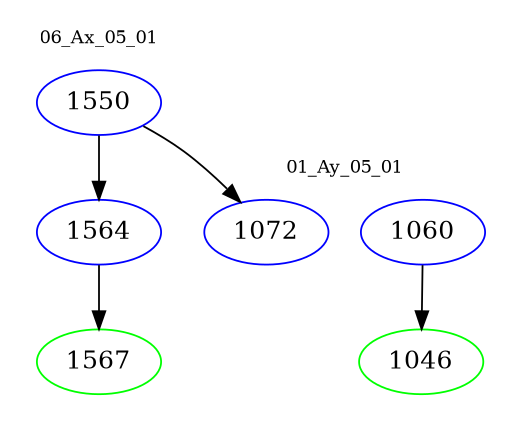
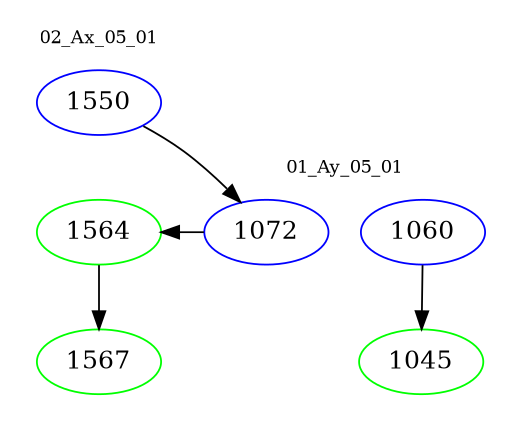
(99, 39) -> (99, 39)
(99, 159) -> (192, 232)
(99, 232) -> (99, 232)
(421, 362) -> (421, 362)
